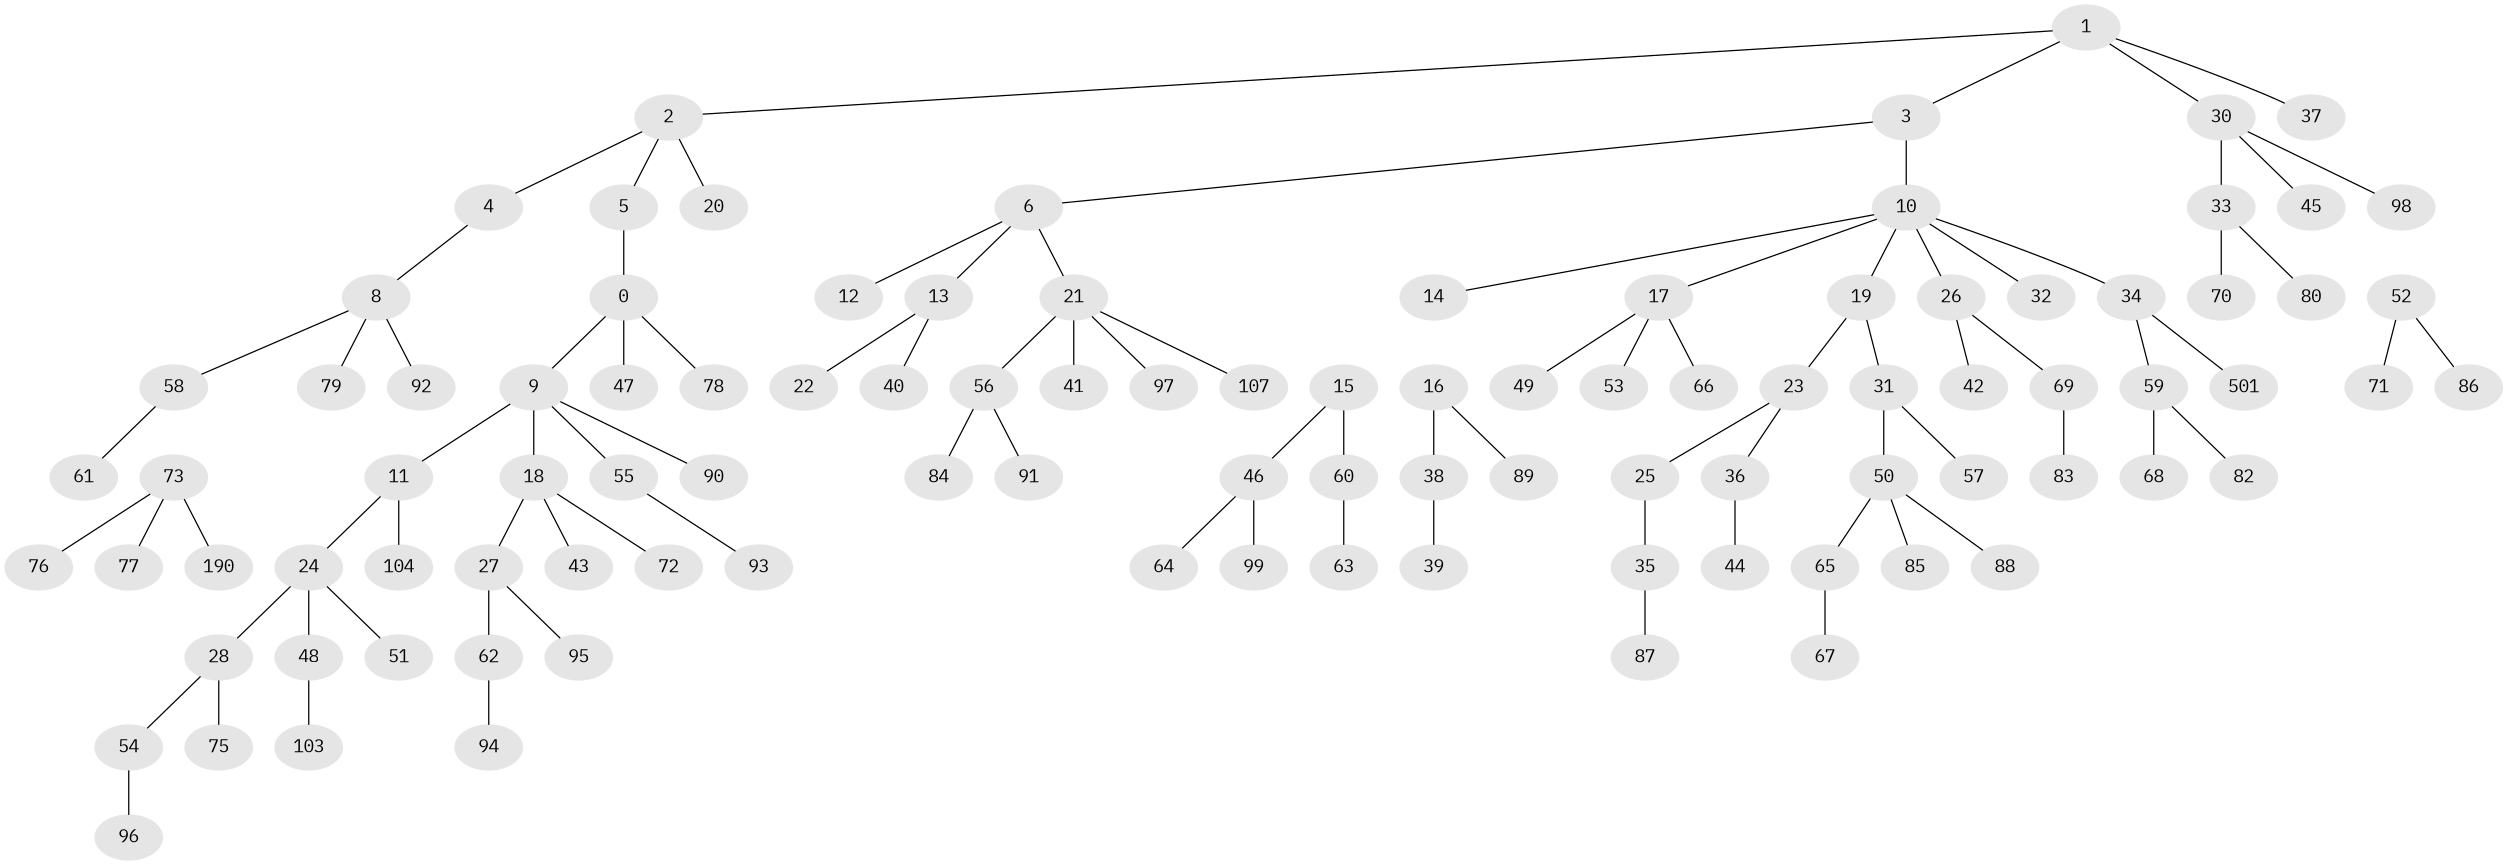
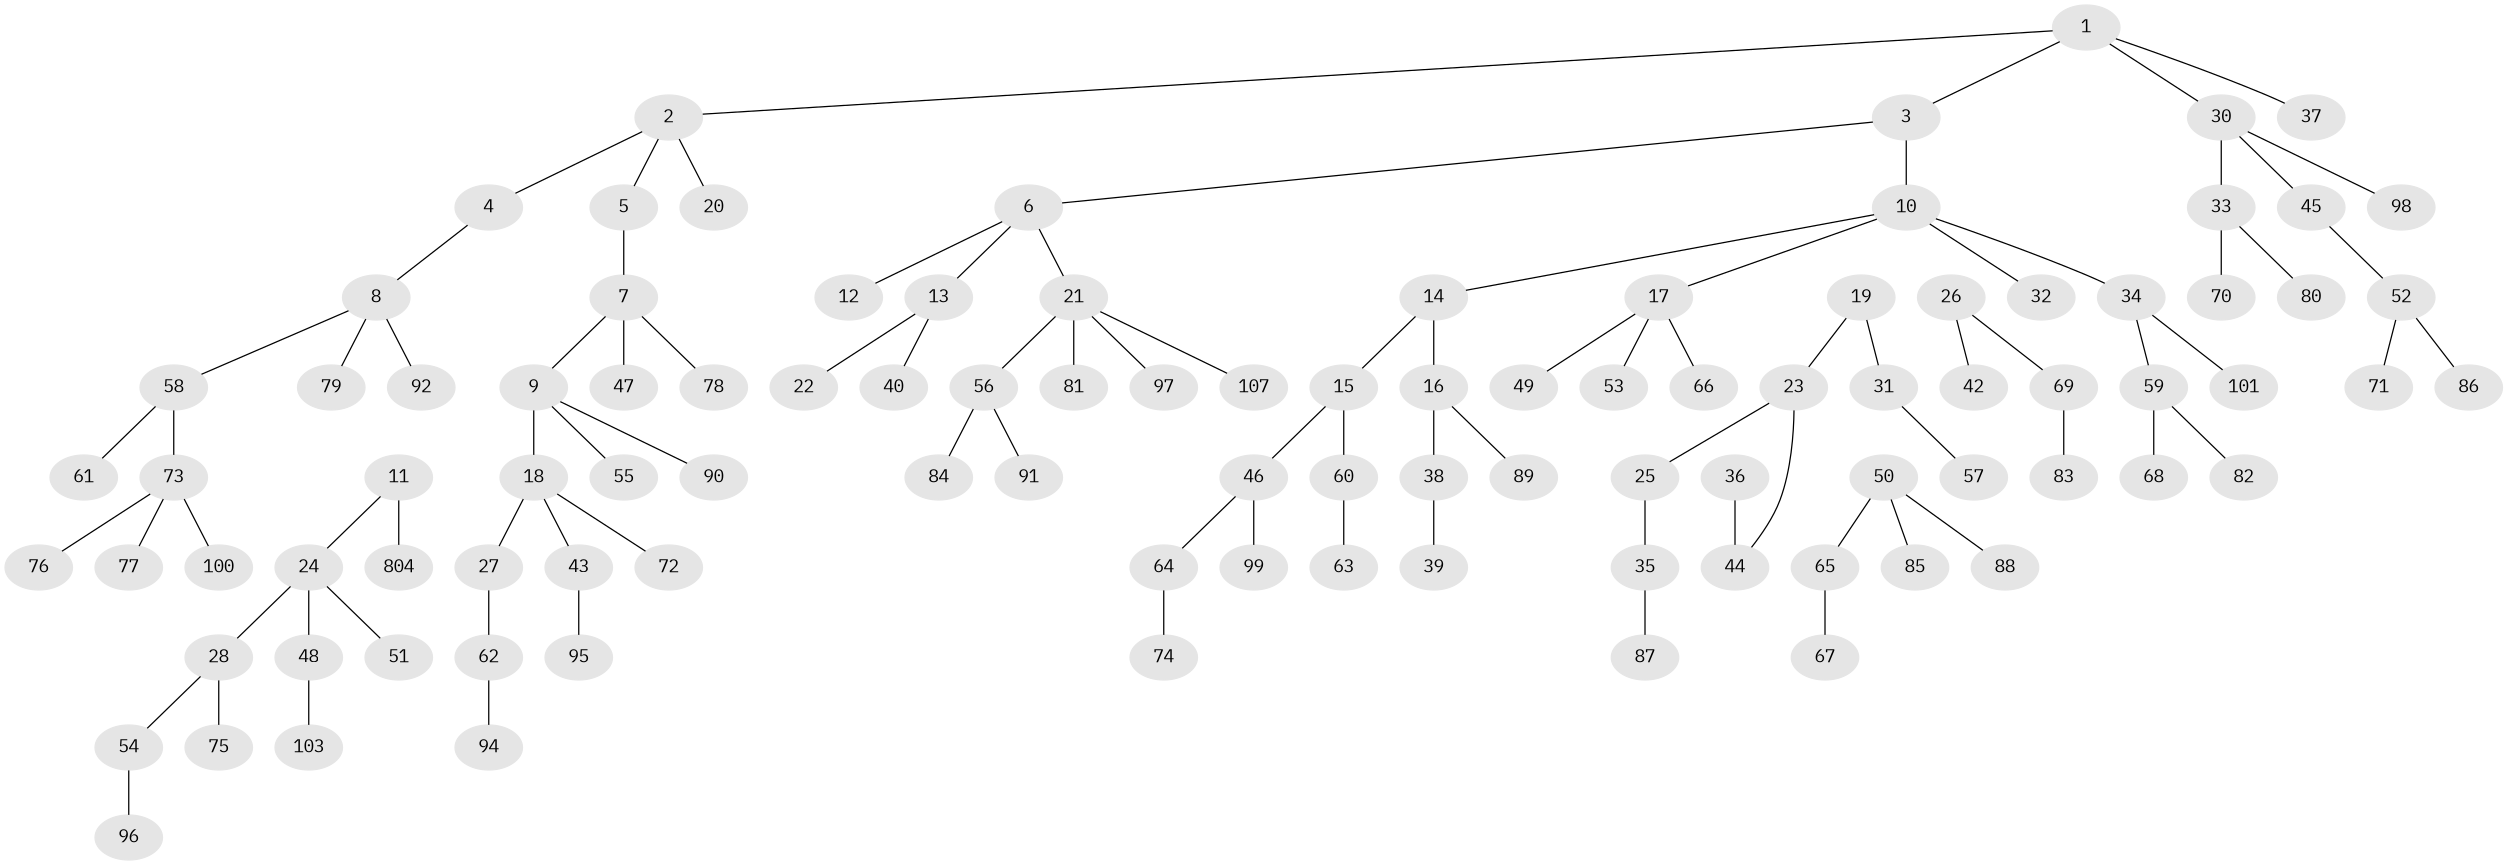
none -> (2356, 252)
(1884, 253) -> none
(1929, 253) -> none
(624, 298) -> (624, 298)
none -> (1389, 342)
none -> (1434, 343)
(1074, 388) -> (1074, 388)
(2244, 388) -> (2244, 388)
none -> (174, 433)
(466, 433) -> none
(1764, 433) -> (1785, 483)
(1884, 433) -> none
(219, 568) -> (219, 568)
(399, 568) -> (399, 568)
(759, 568) -> none
(534, 612) -> (579, 613)
none -> (1164, 658)
